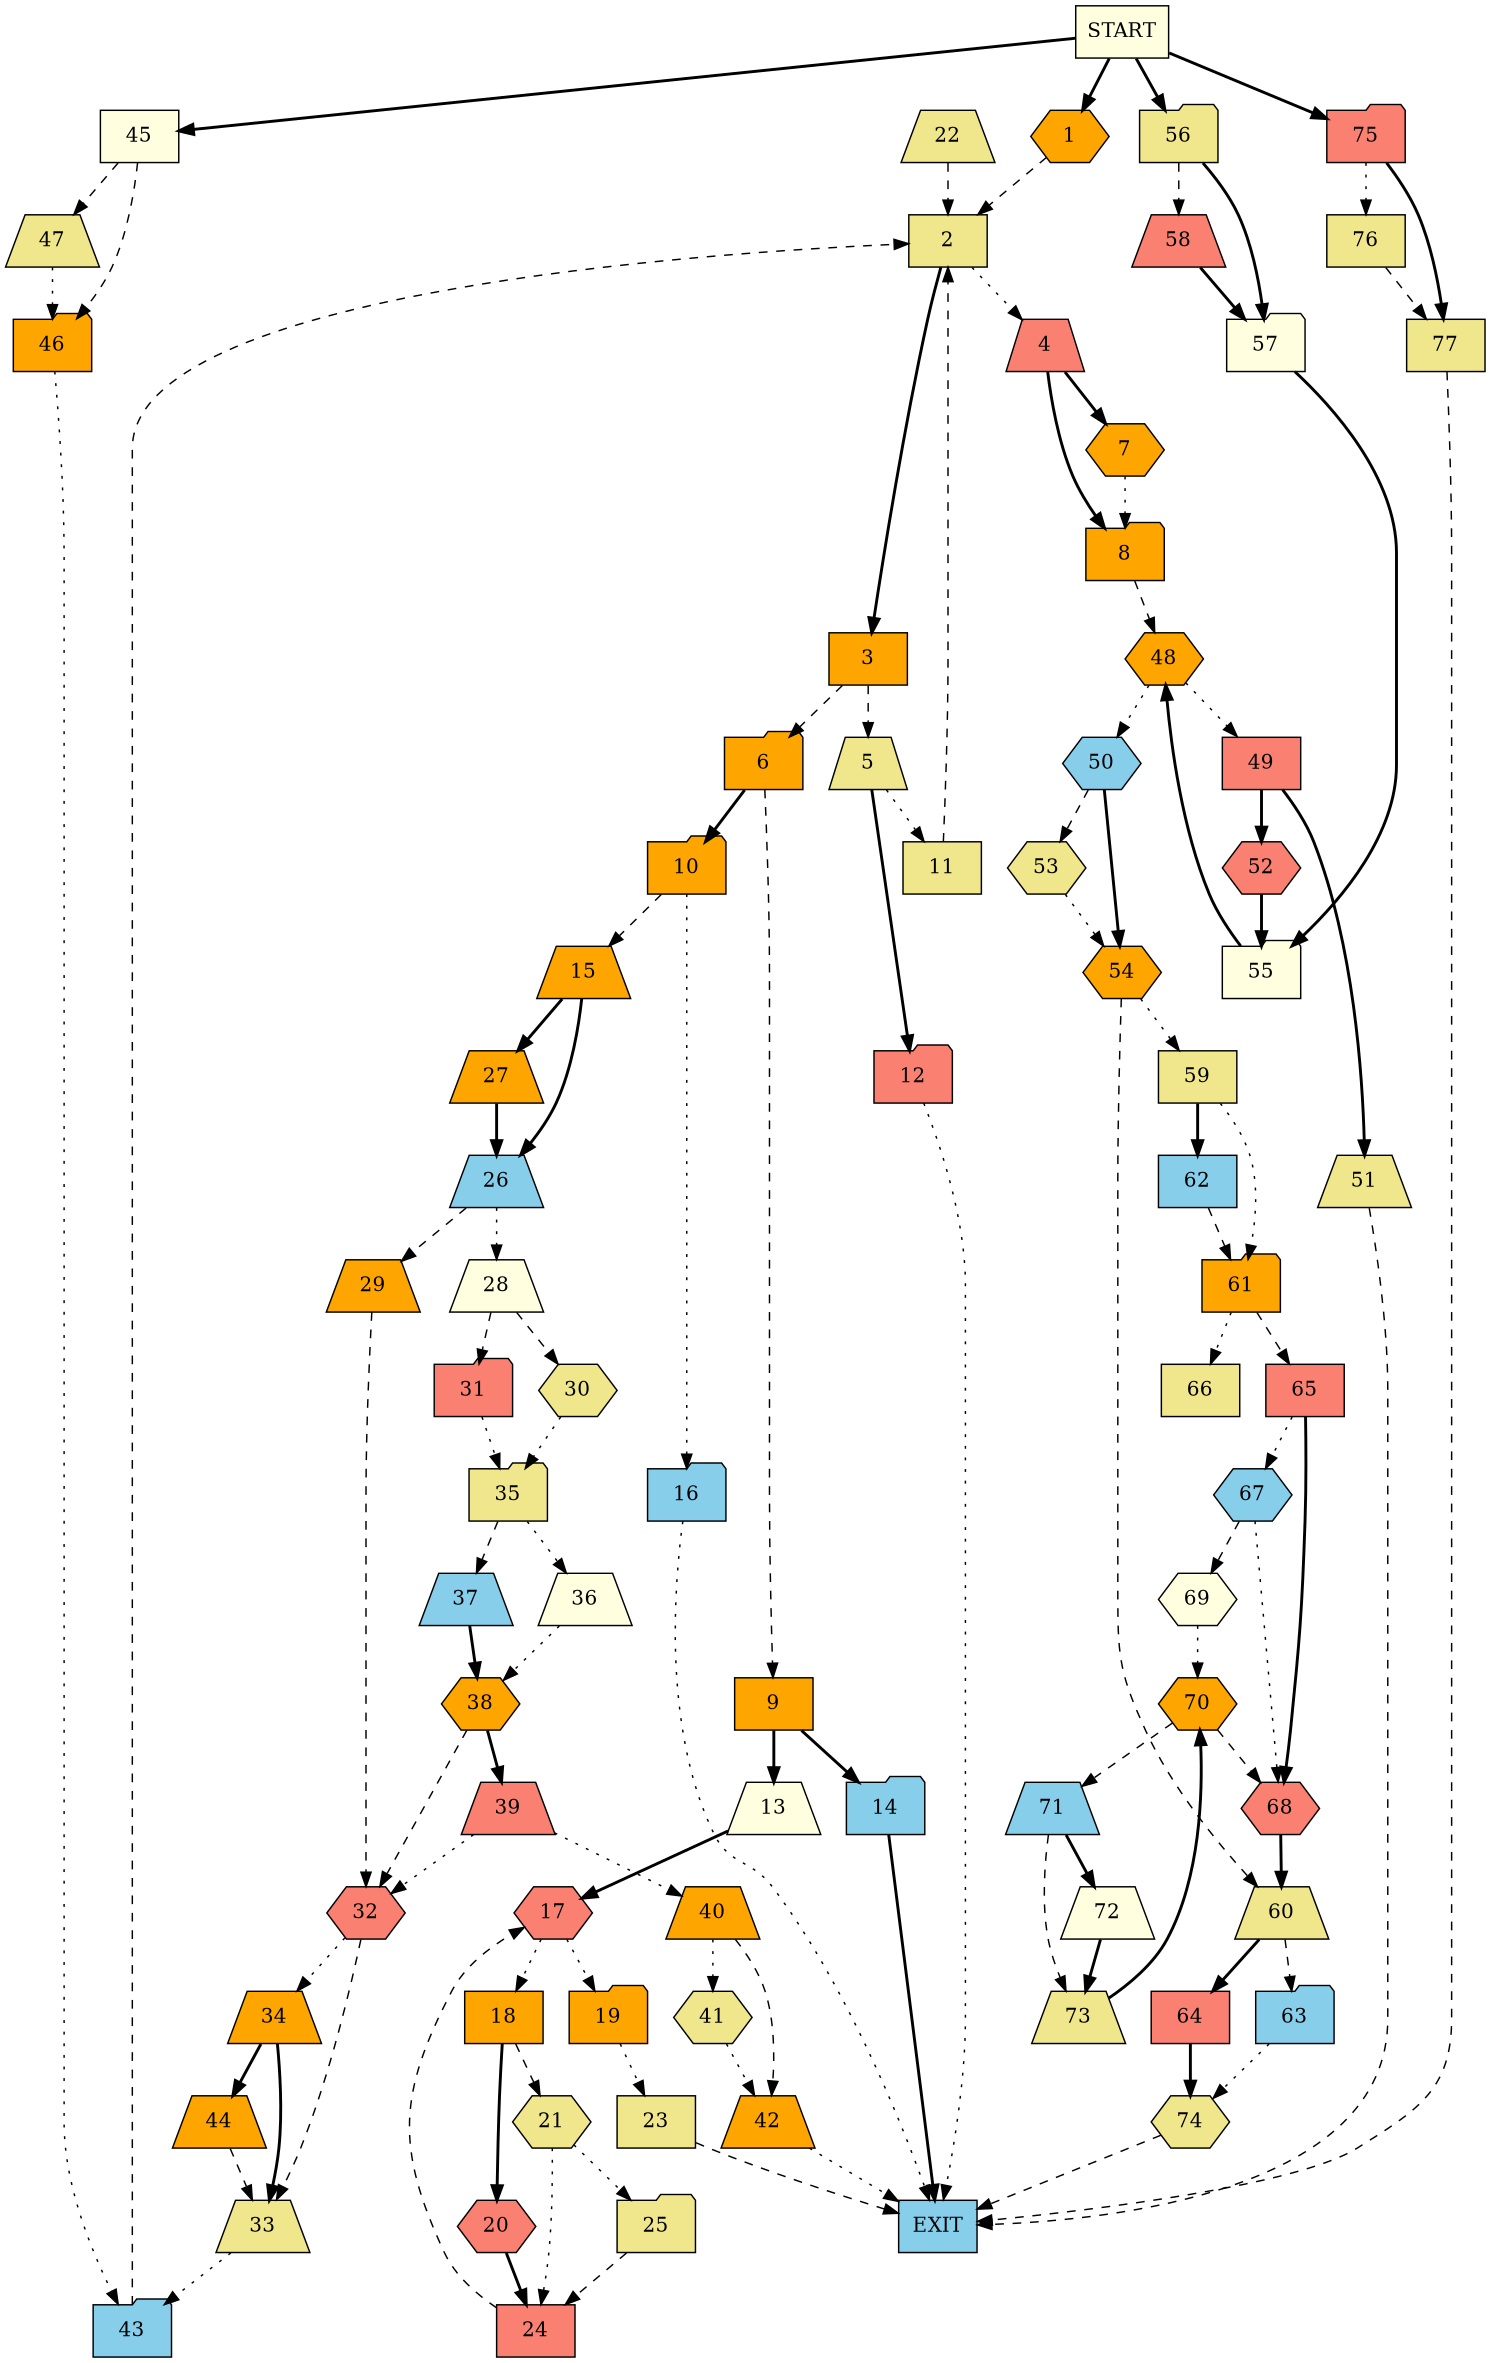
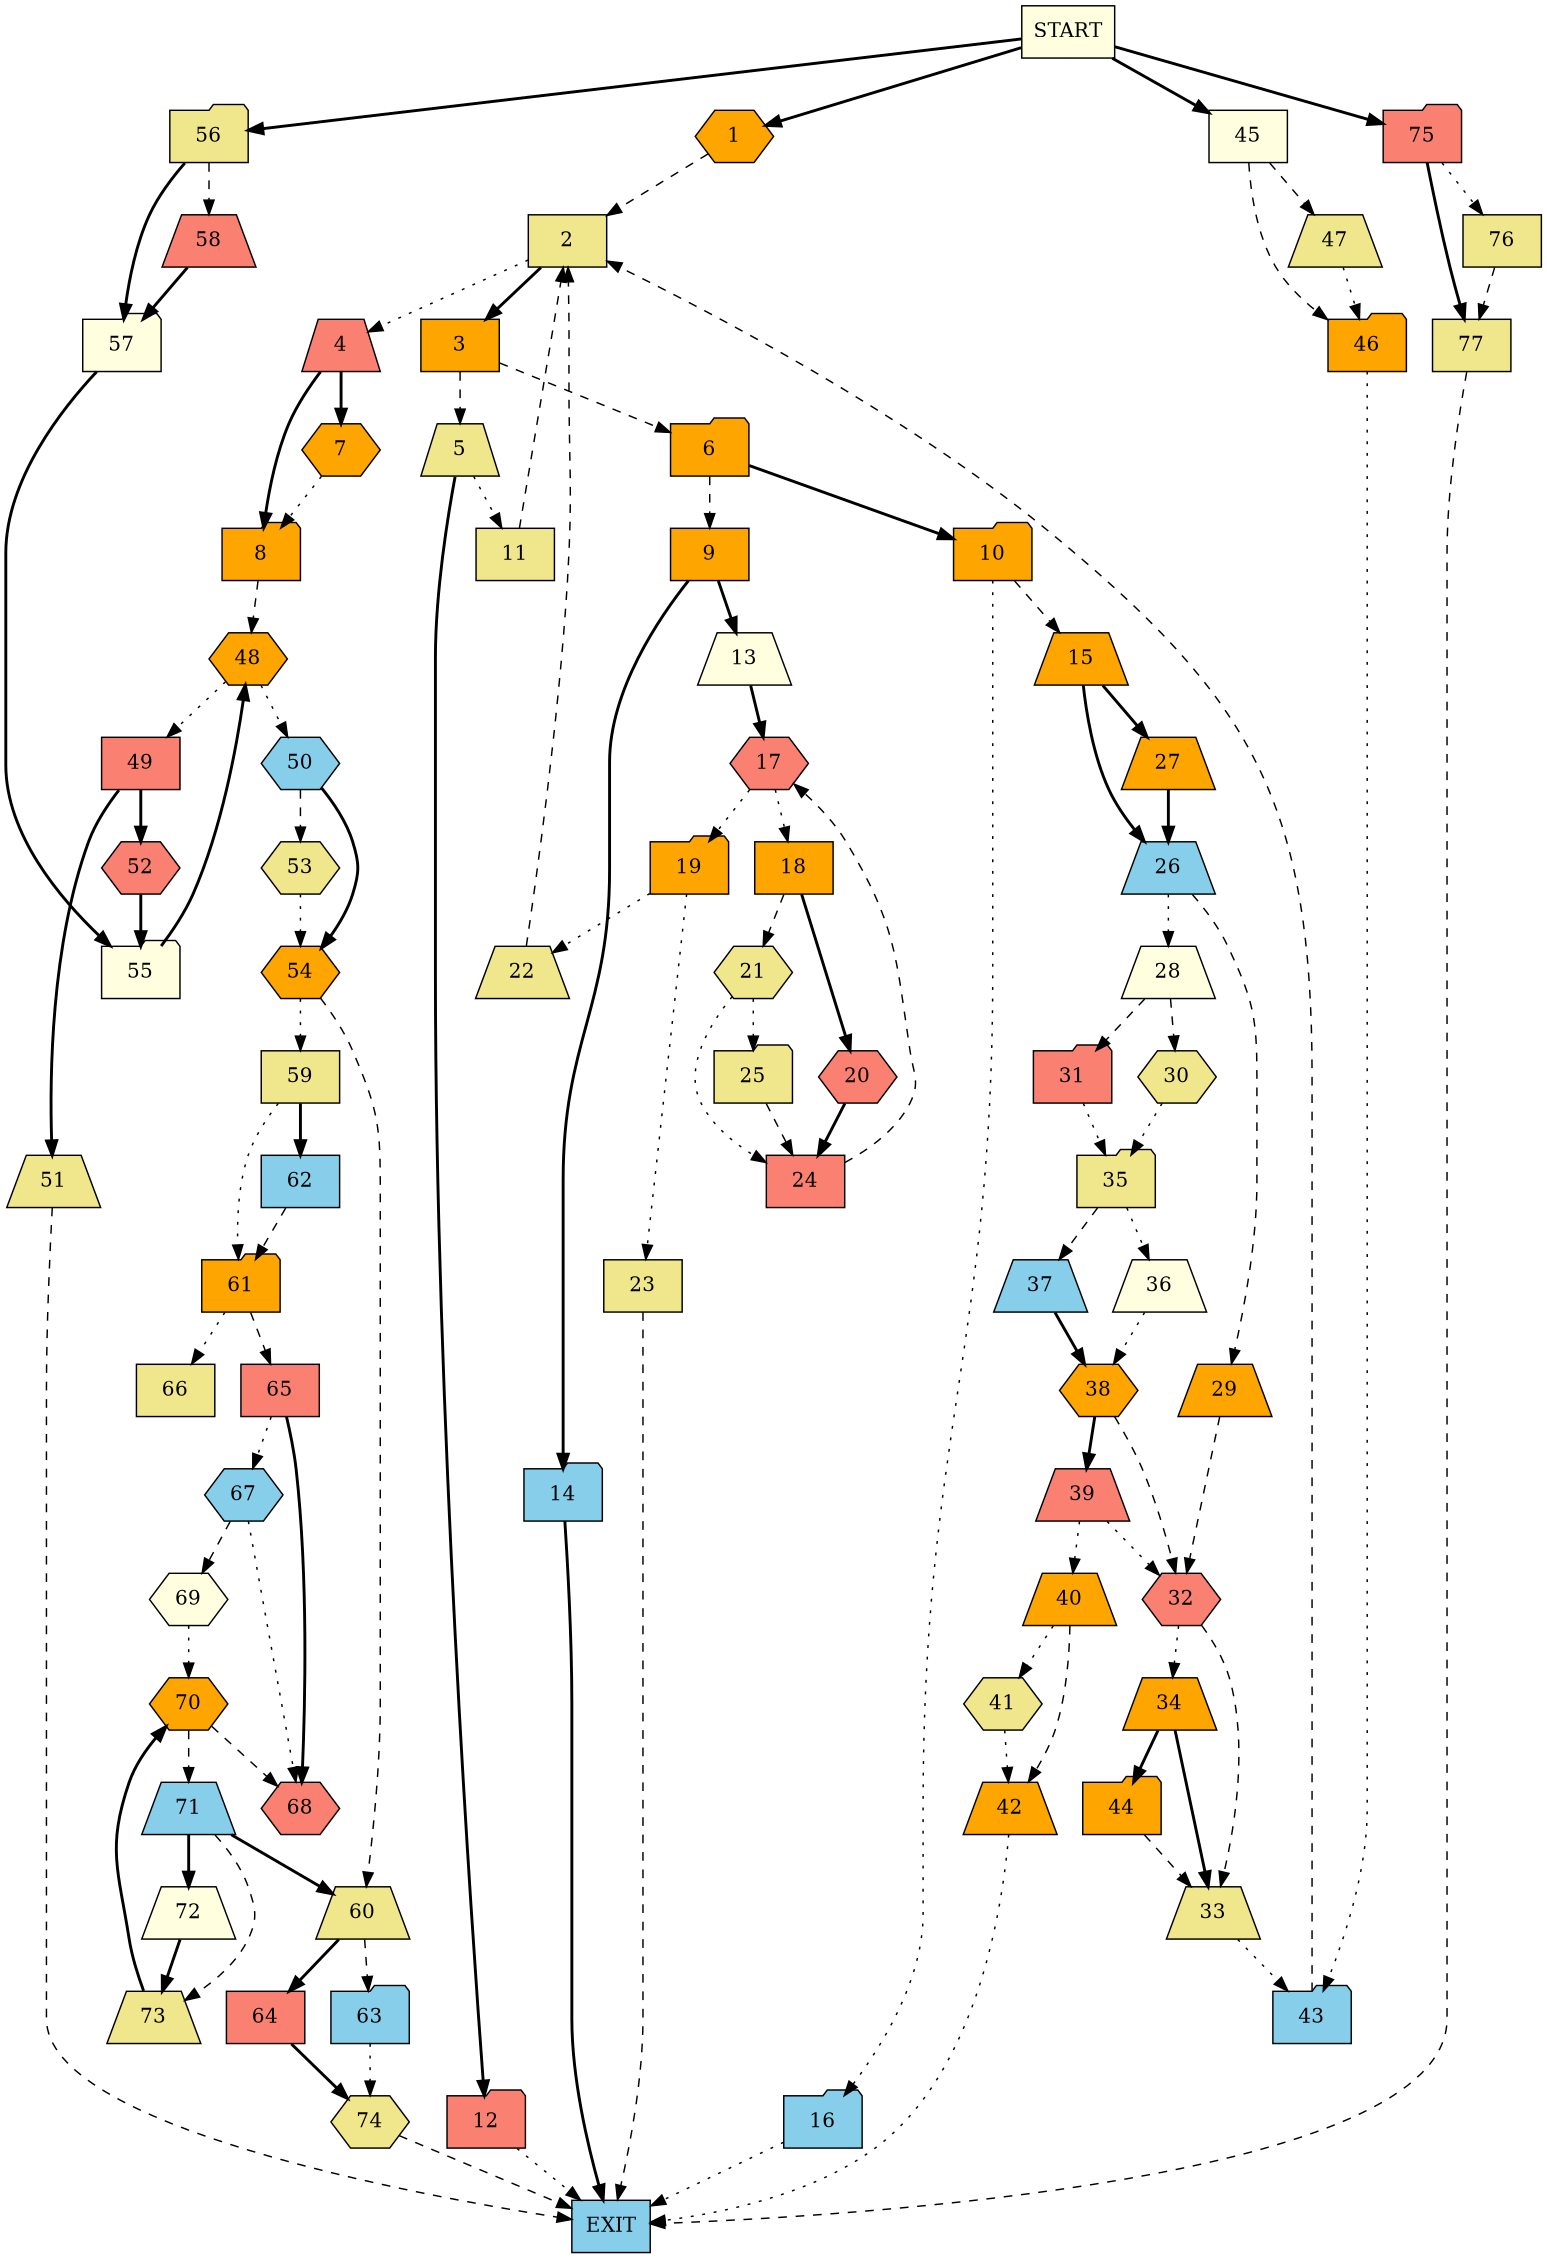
none -> (618, 913)
(1281, 1854) -> (276, 1861)
(219, 2122) -> (1122, 1808)
